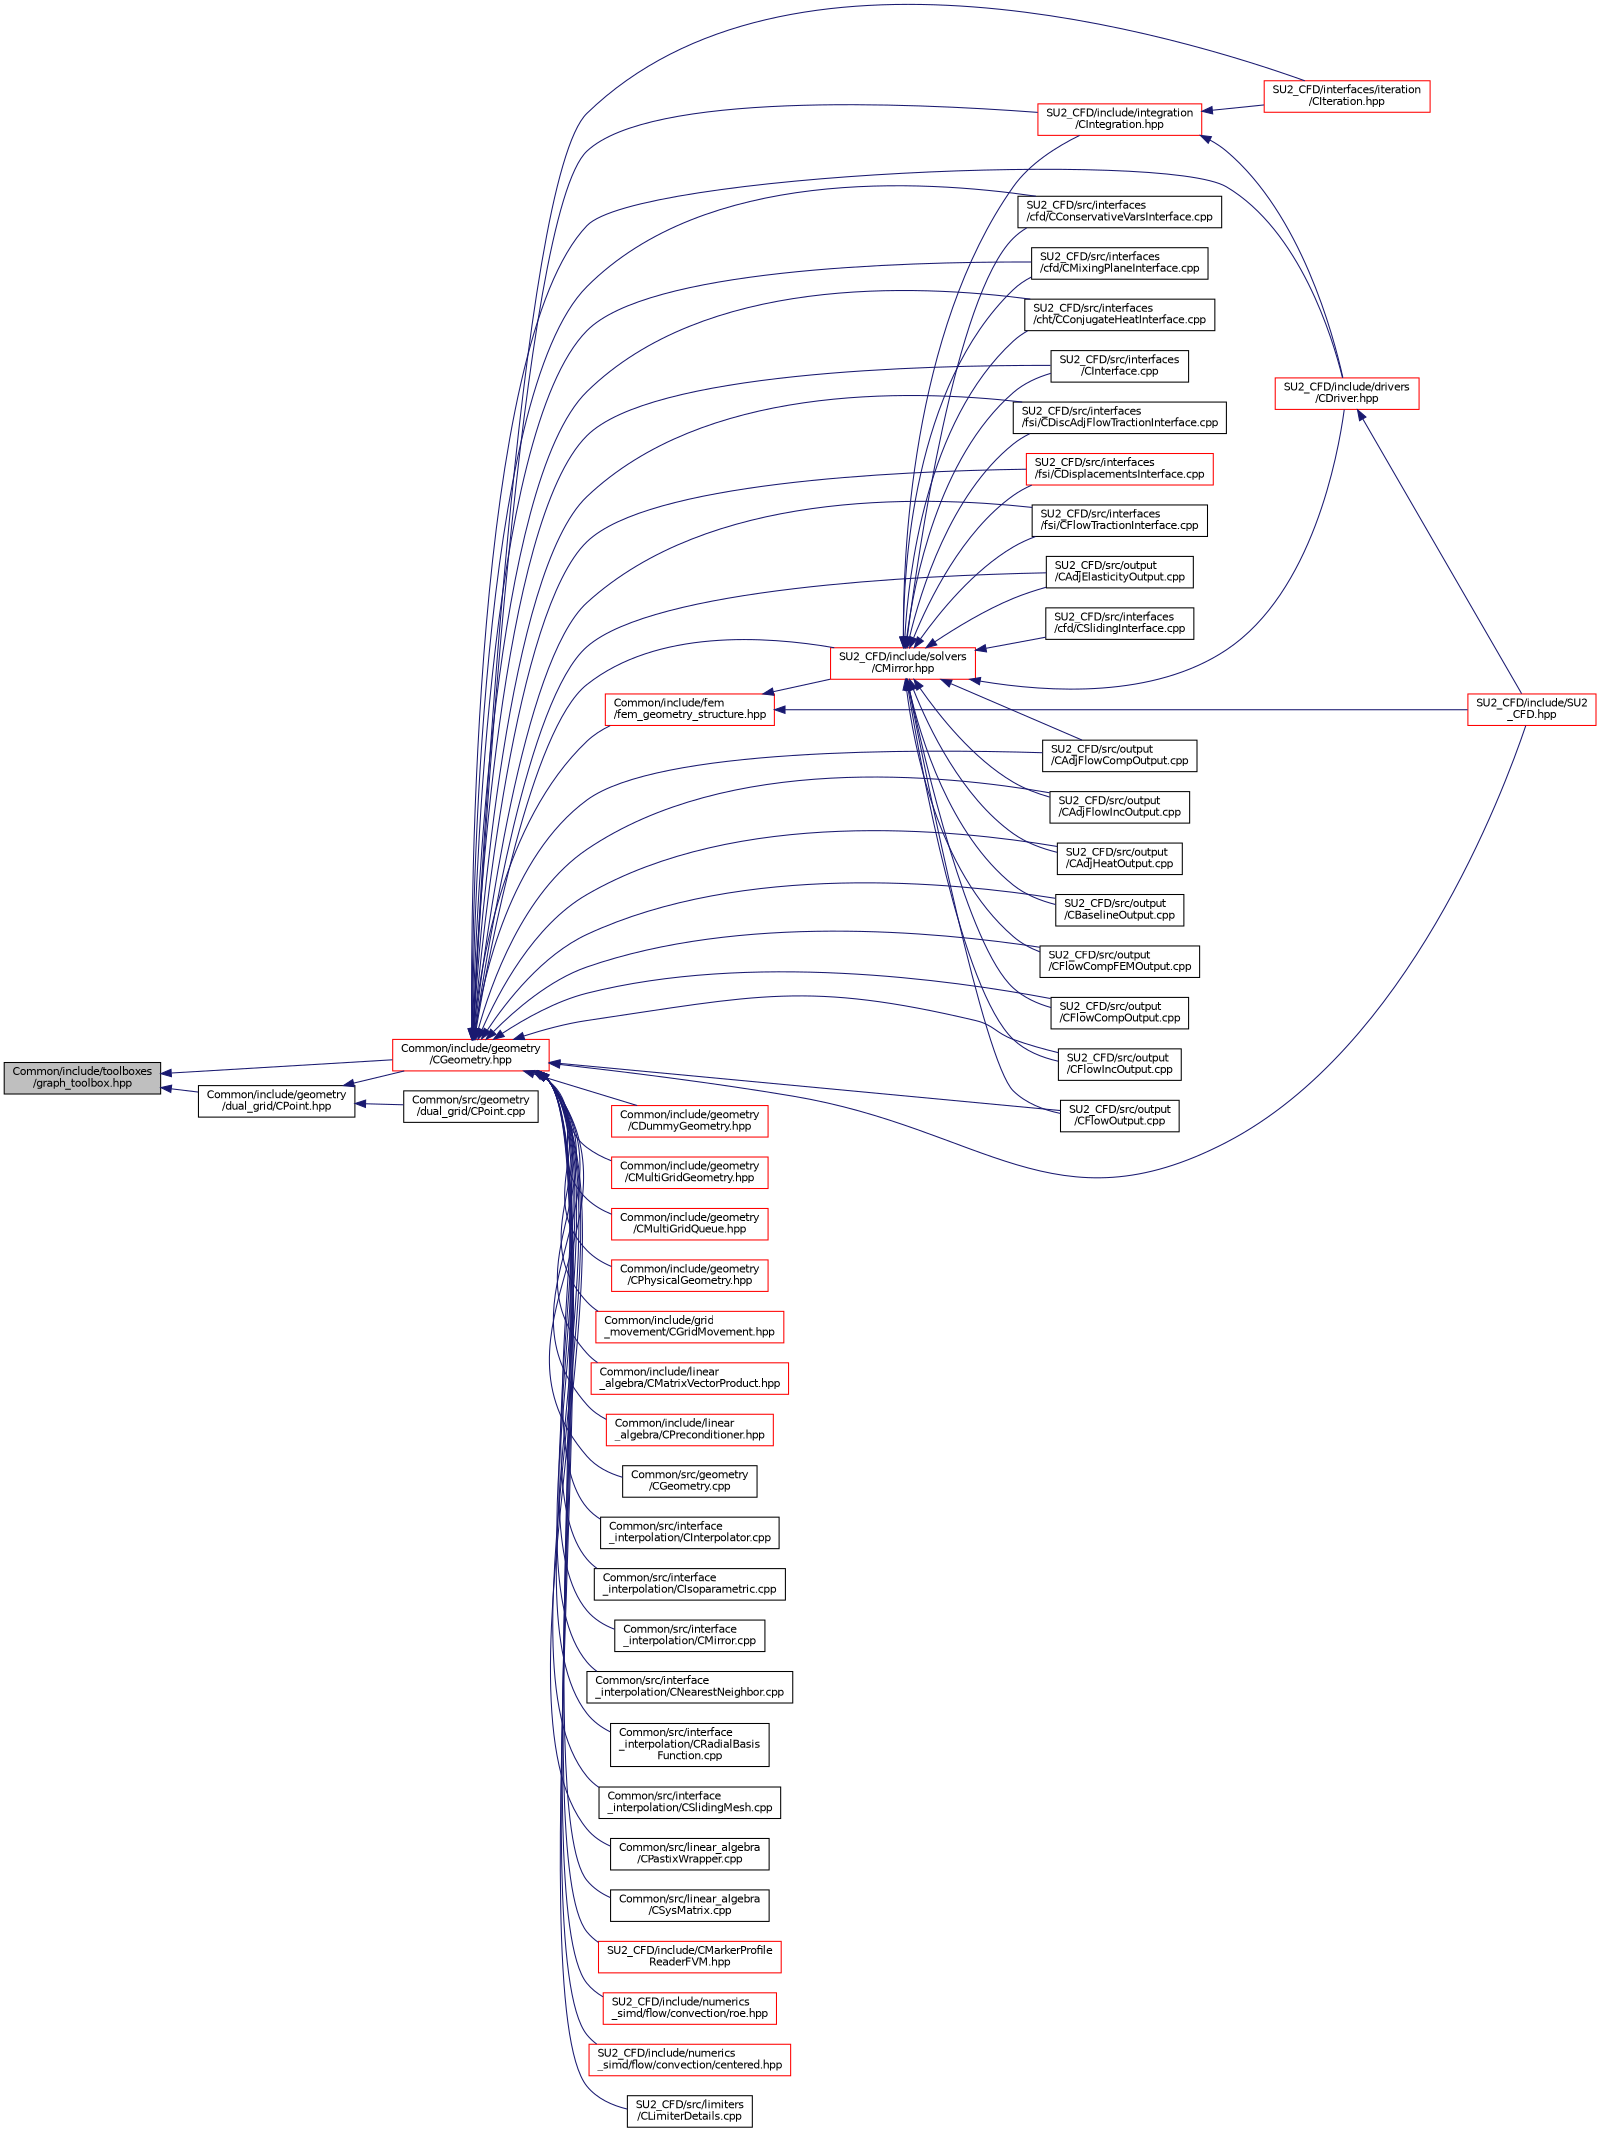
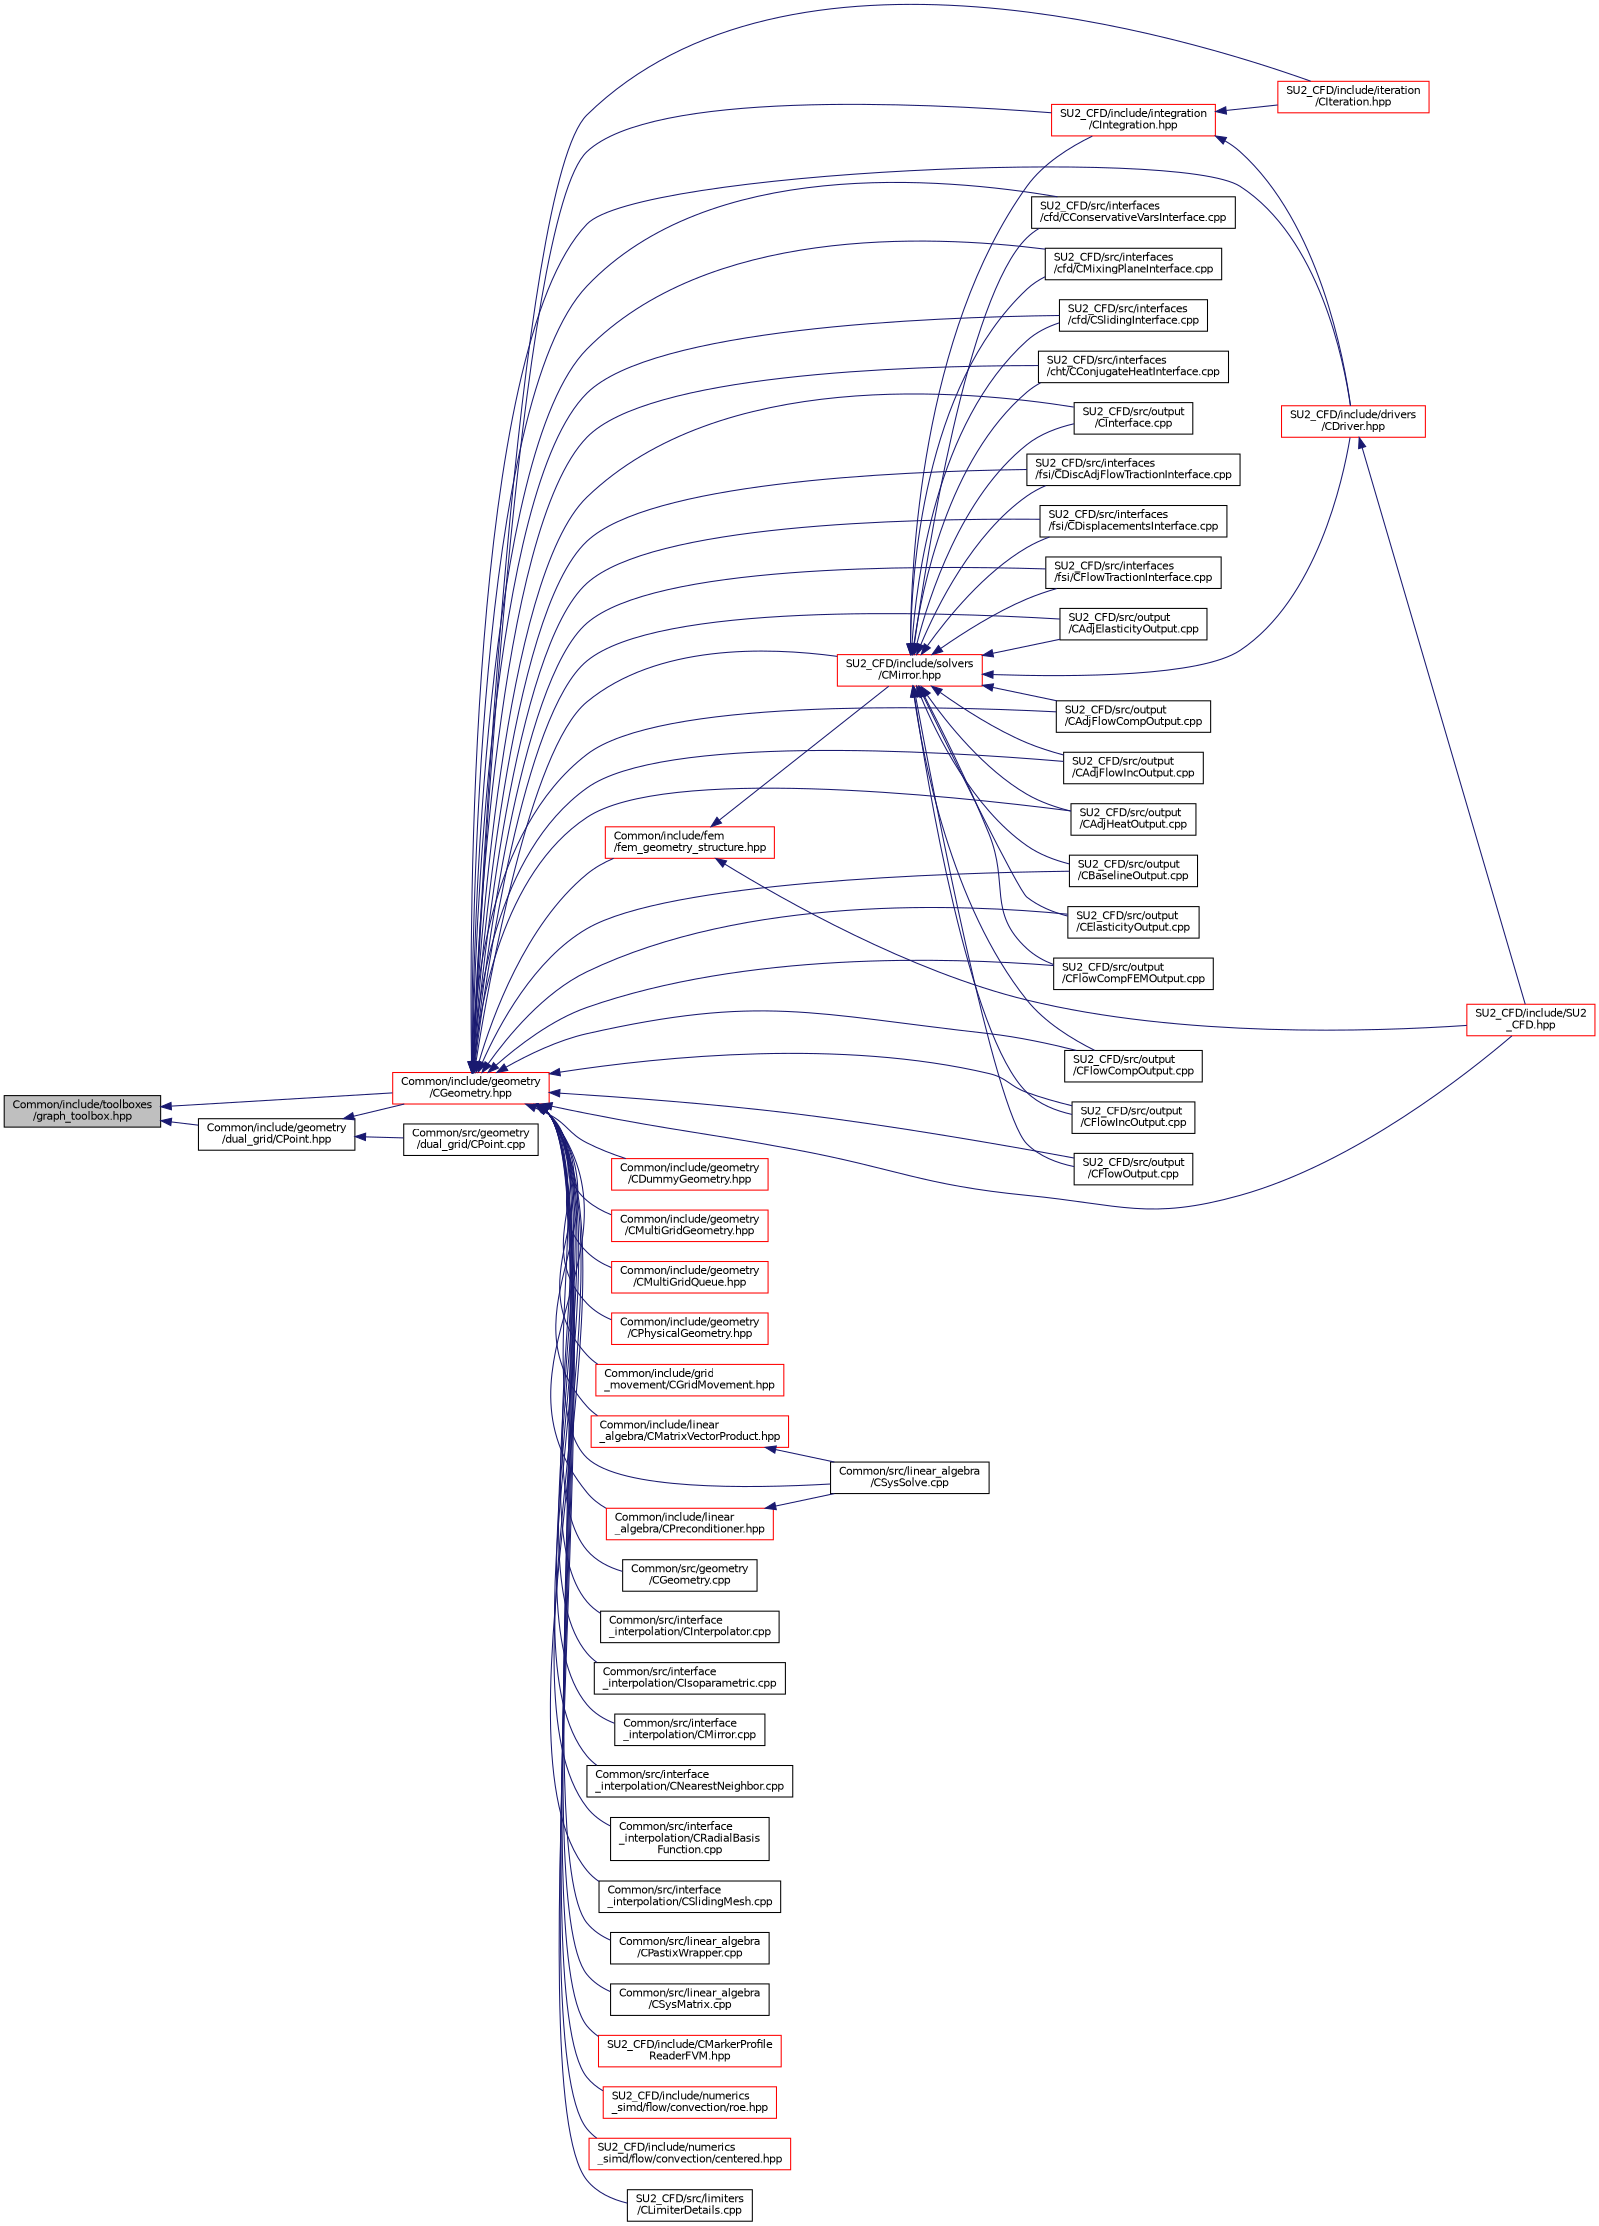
(1347, 96) -> (1353, 97)
(1120, 366) -> (1133, 418)
(1120, 469) -> (1133, 521)
none -> (542, 482)
none -> (1133, 922)
none -> (910, 1478)
